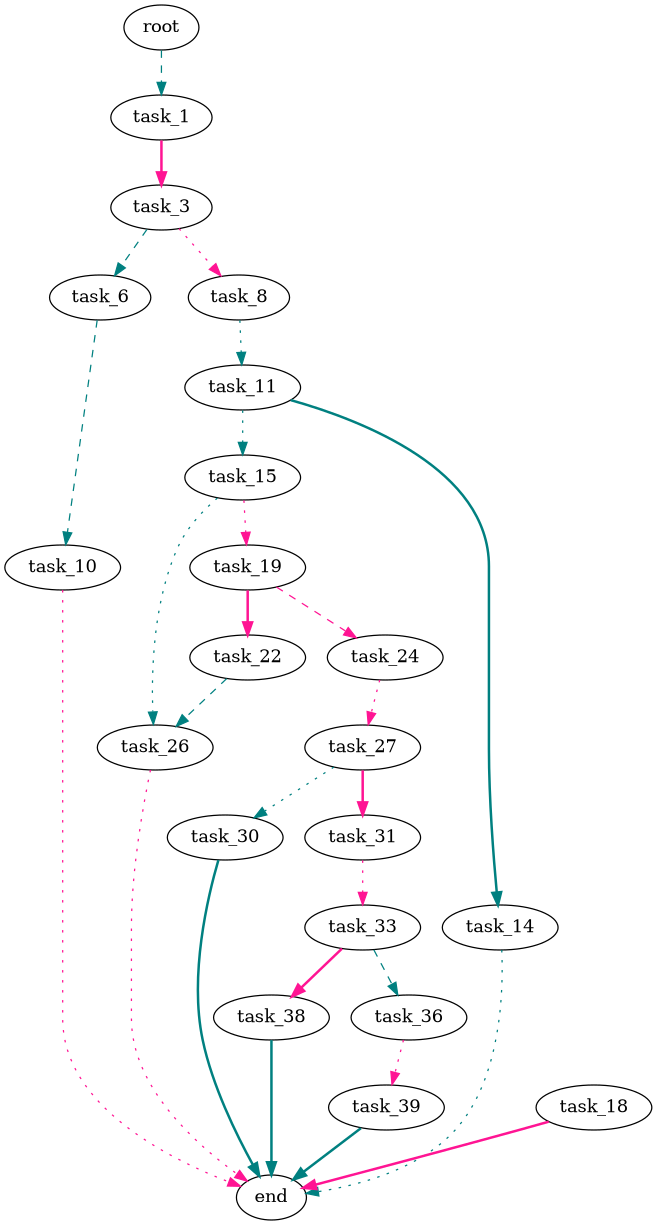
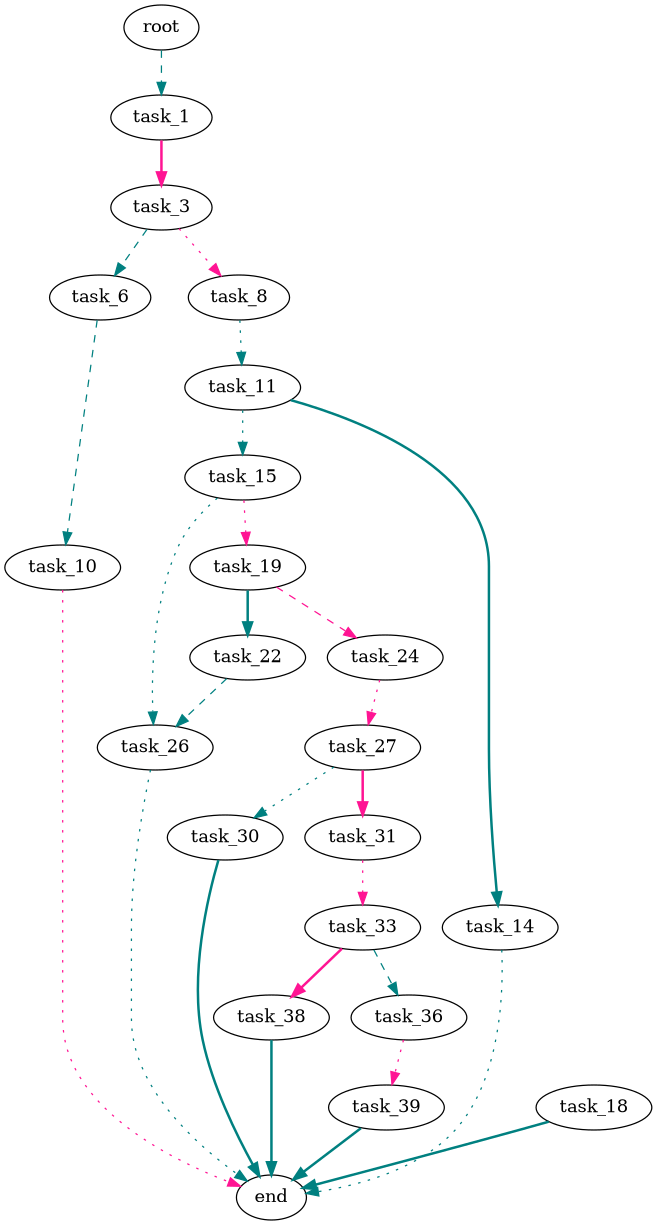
(248, 606) -> (248, 606)
(131, 991) -> (131, 991)
(450, 1149) -> (450, 1149)
